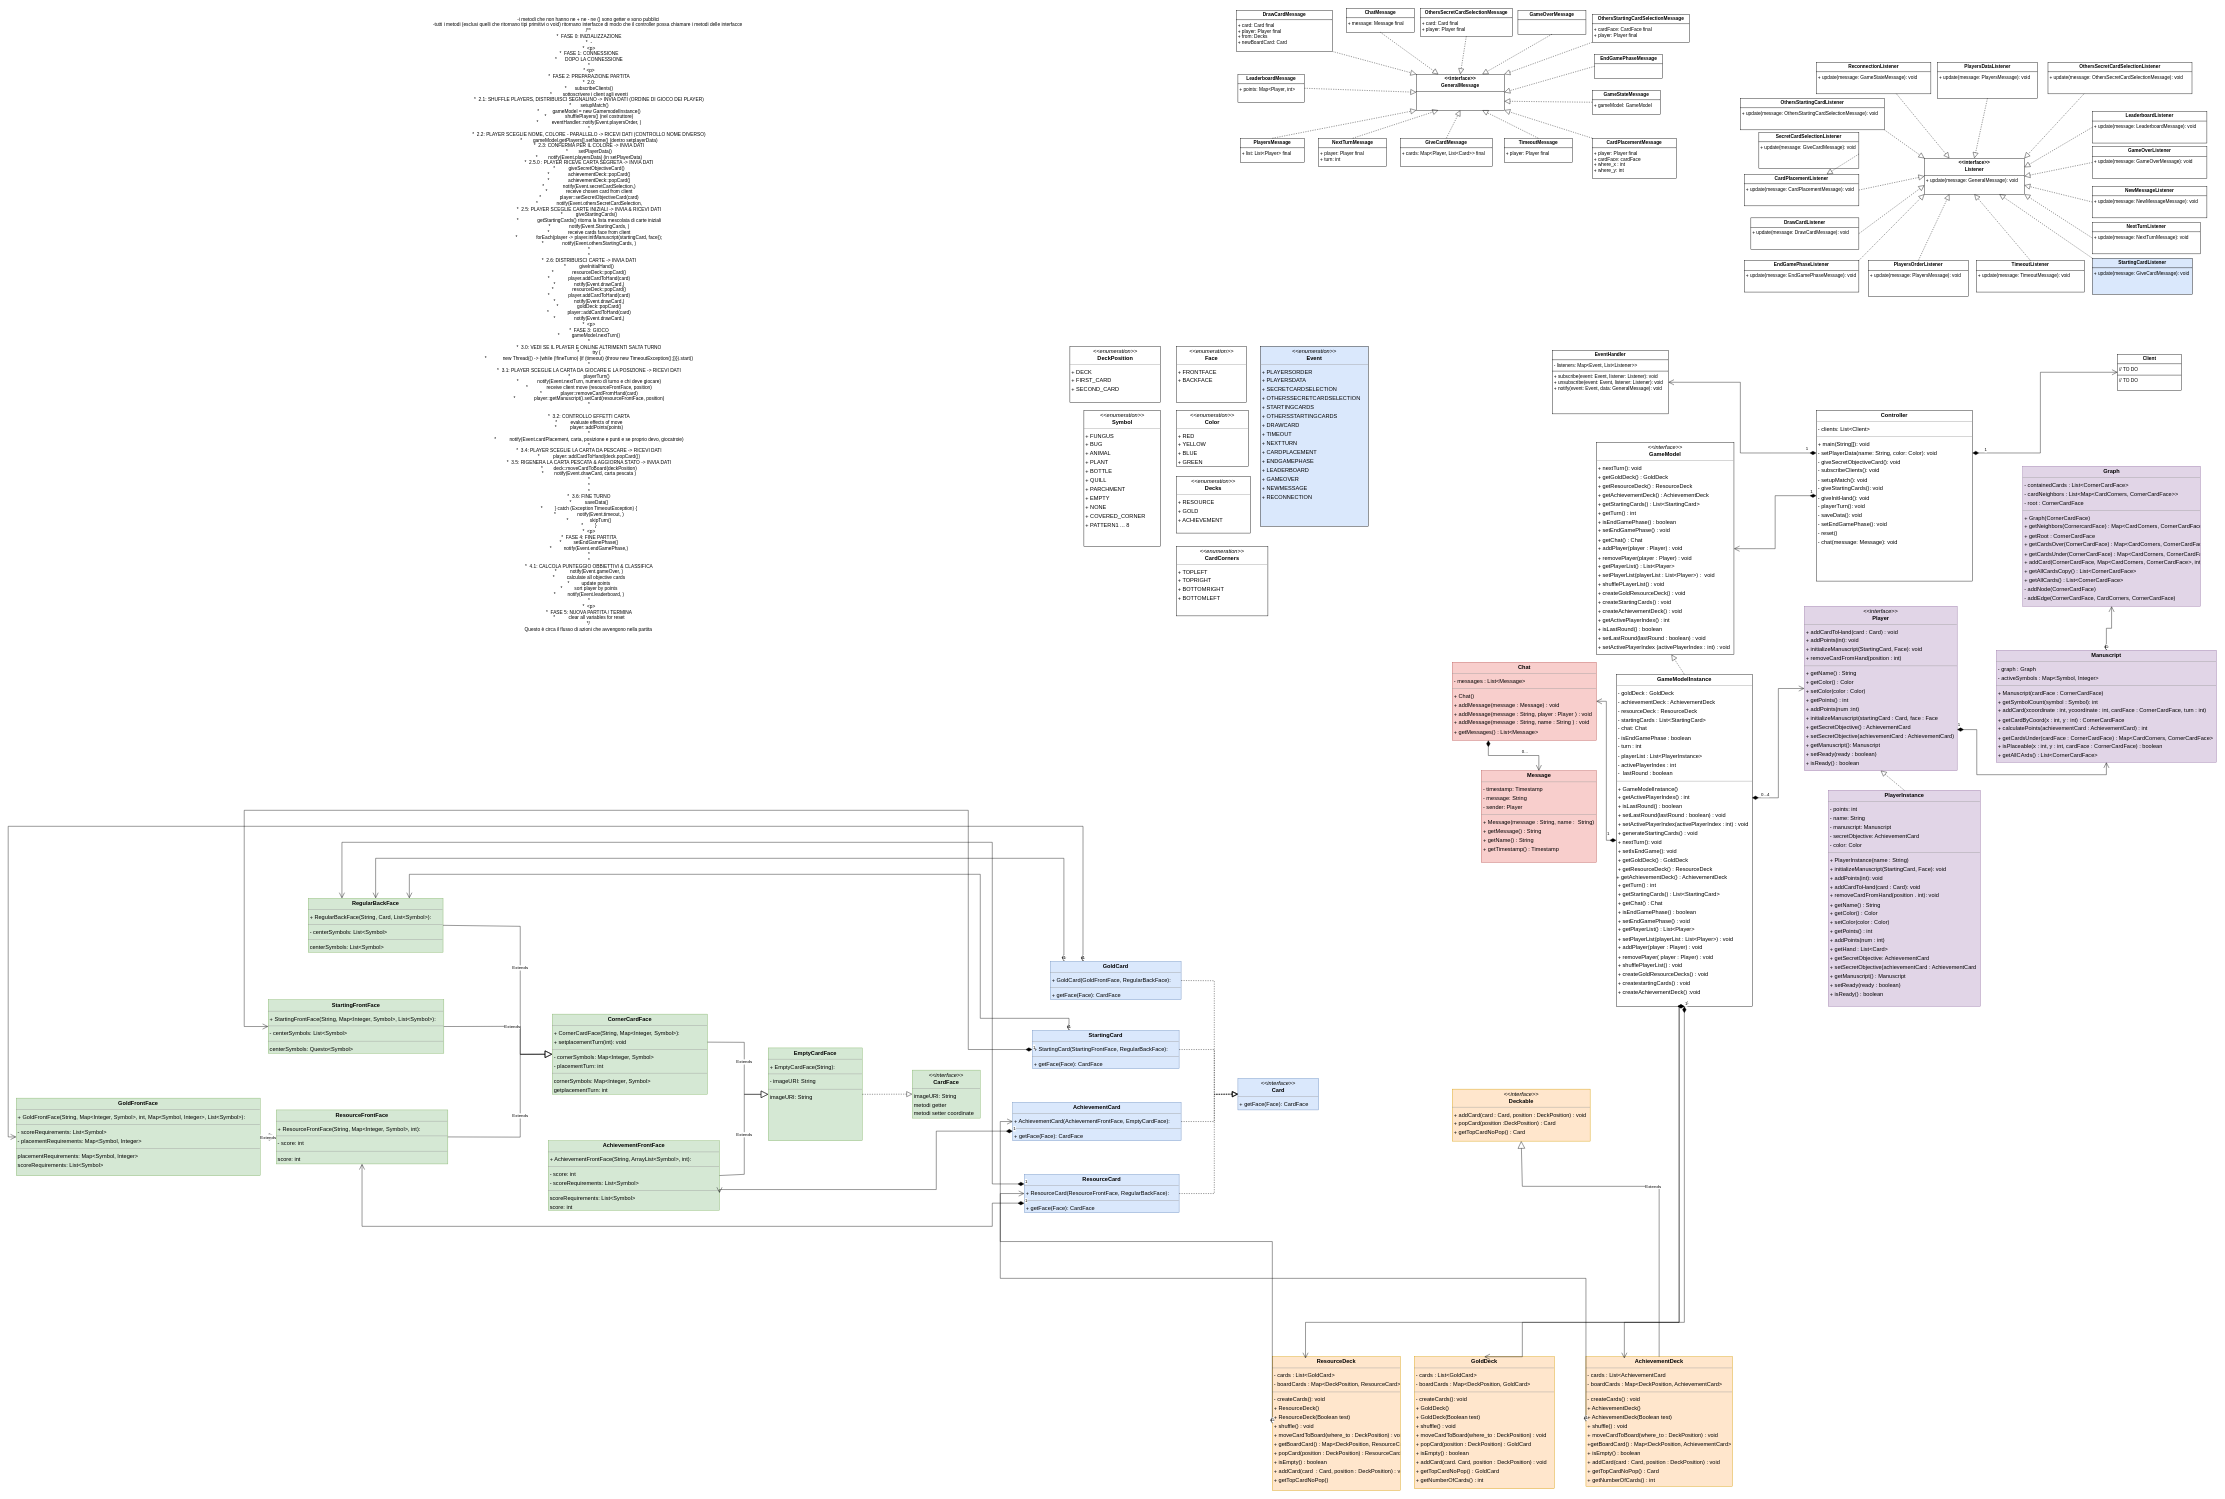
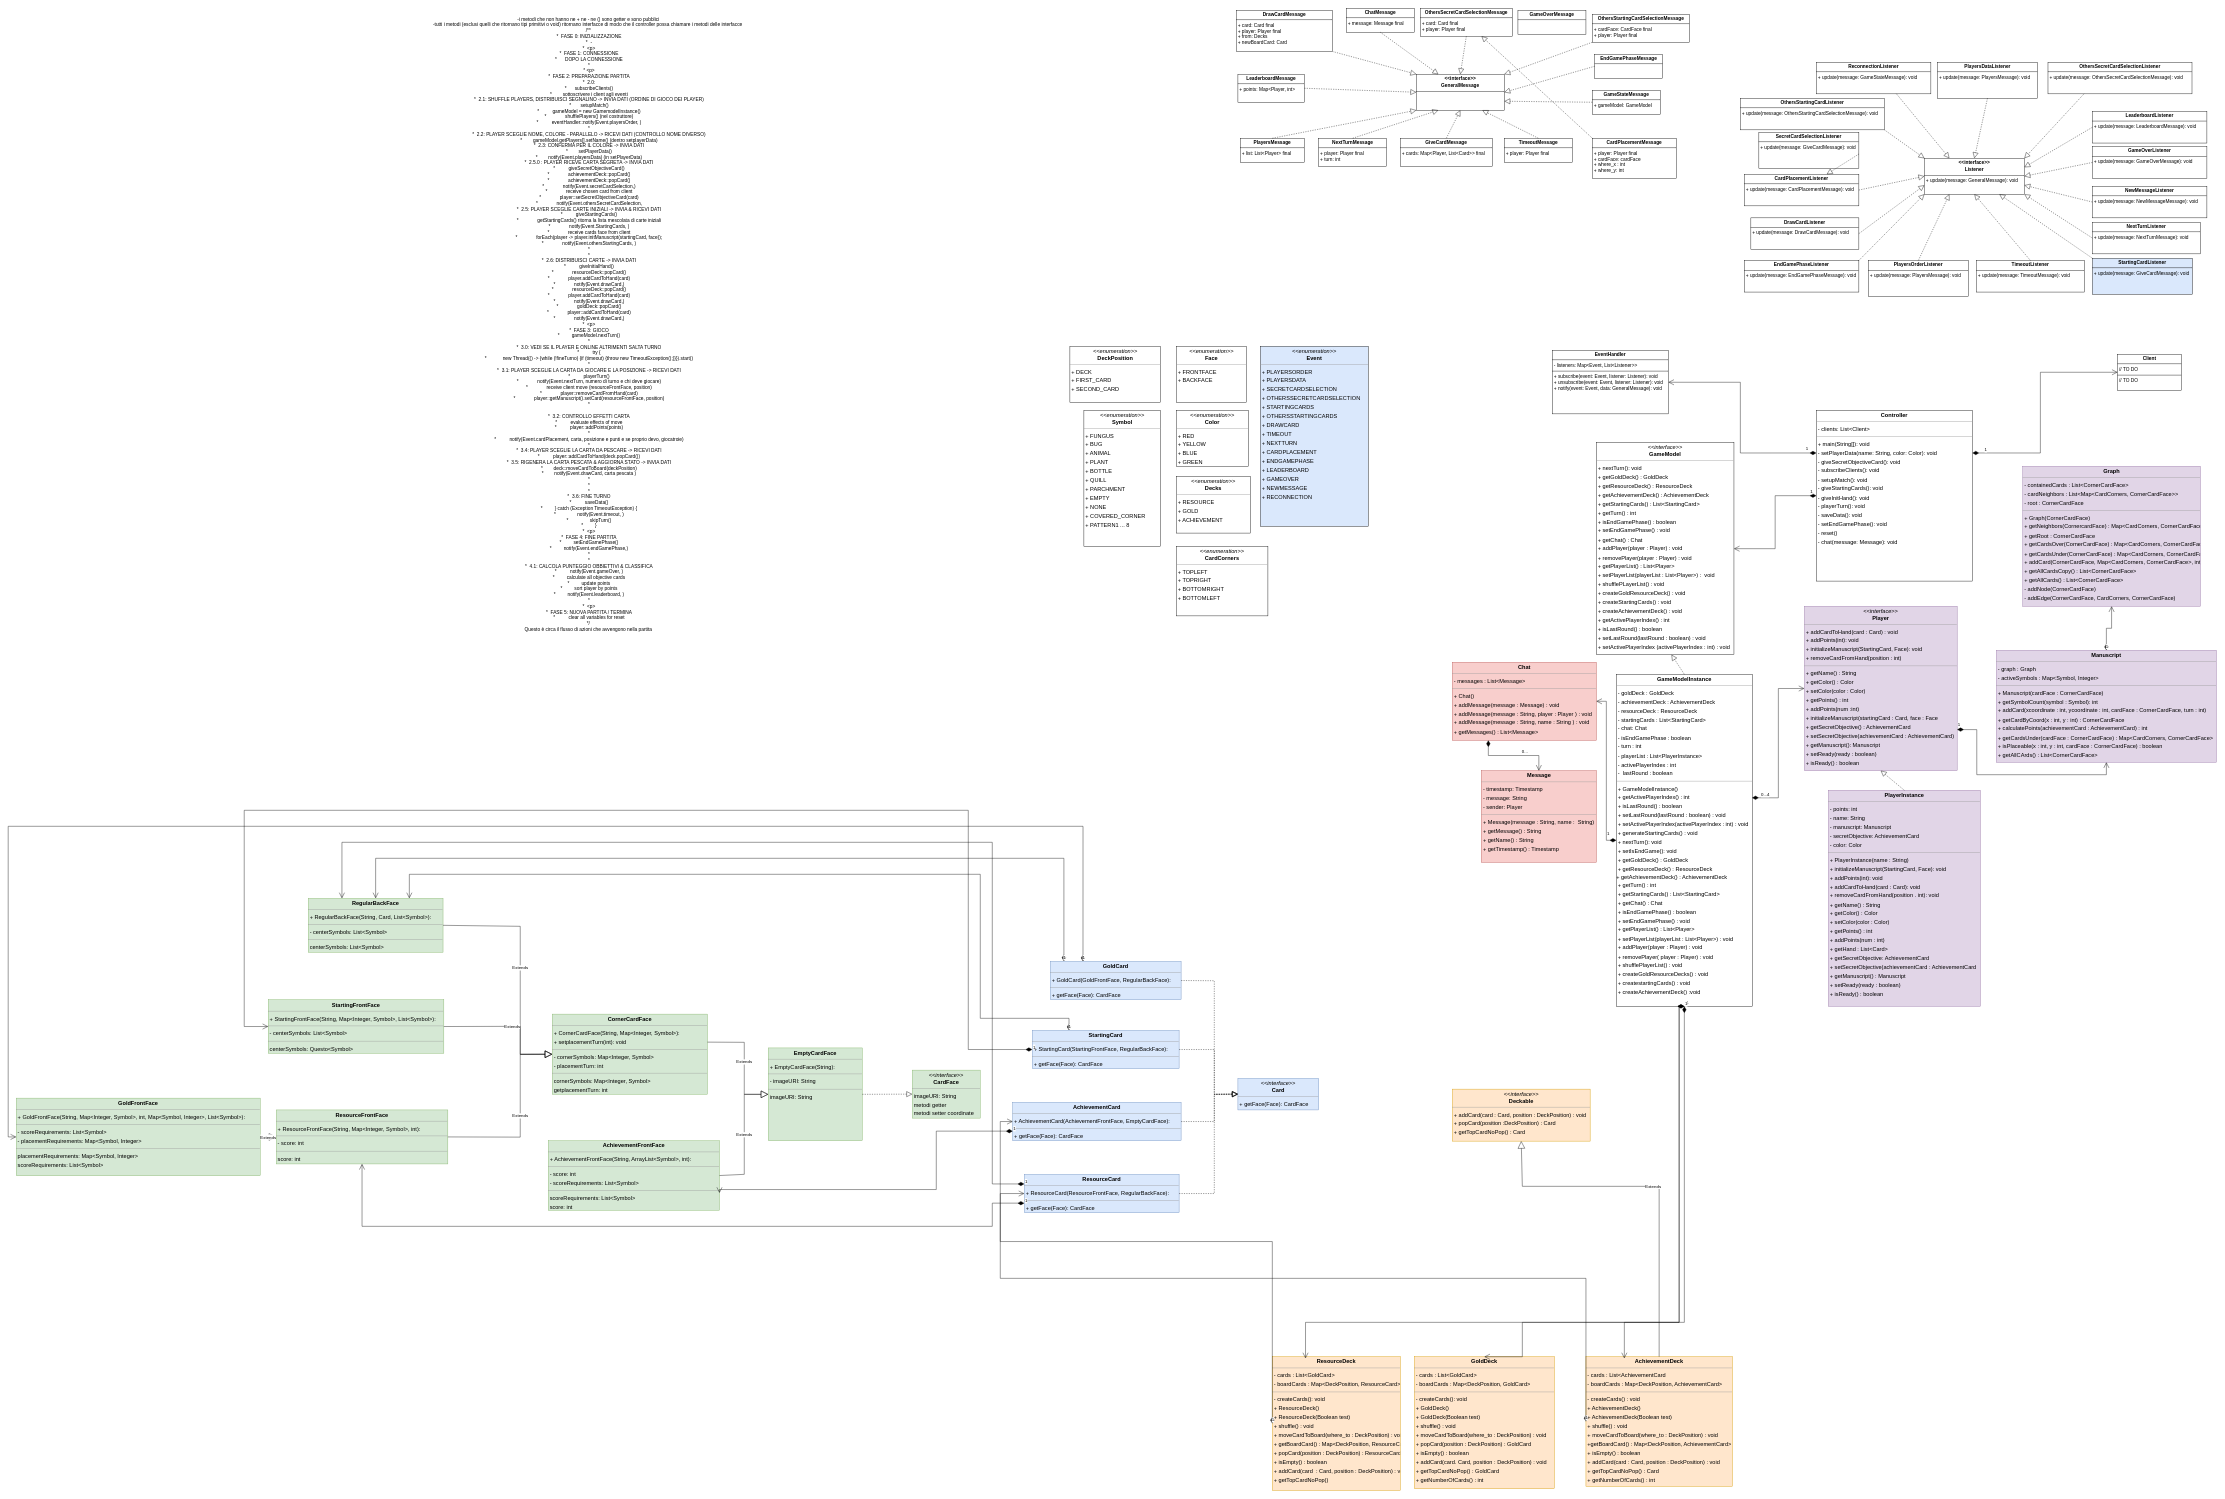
(1512, 57) -> none
(1551, 125) -> (1554, 103)
